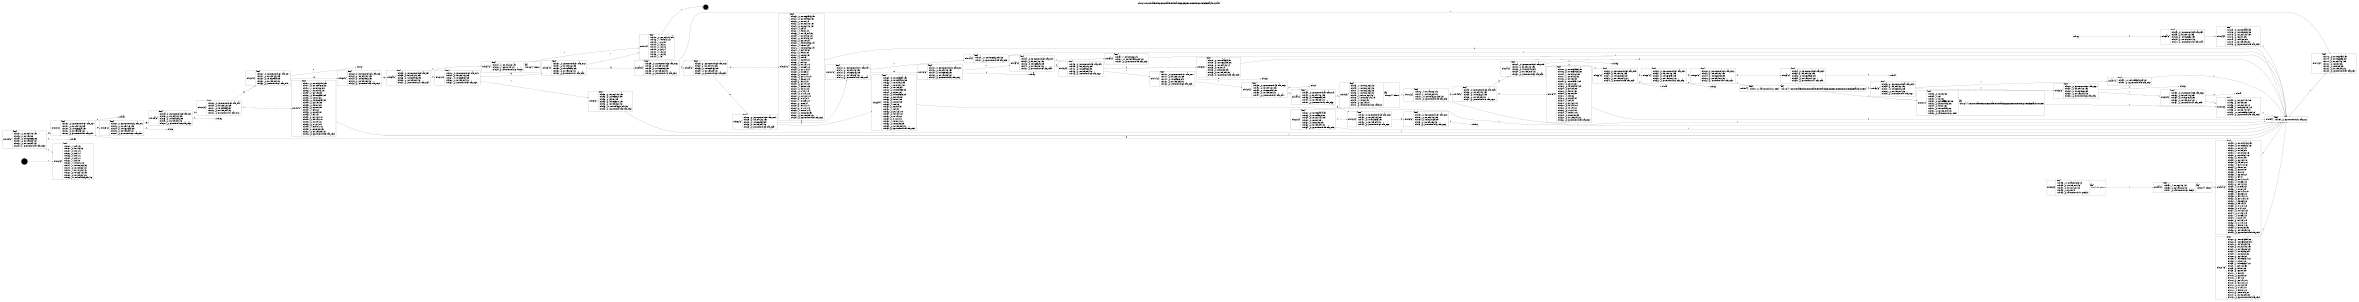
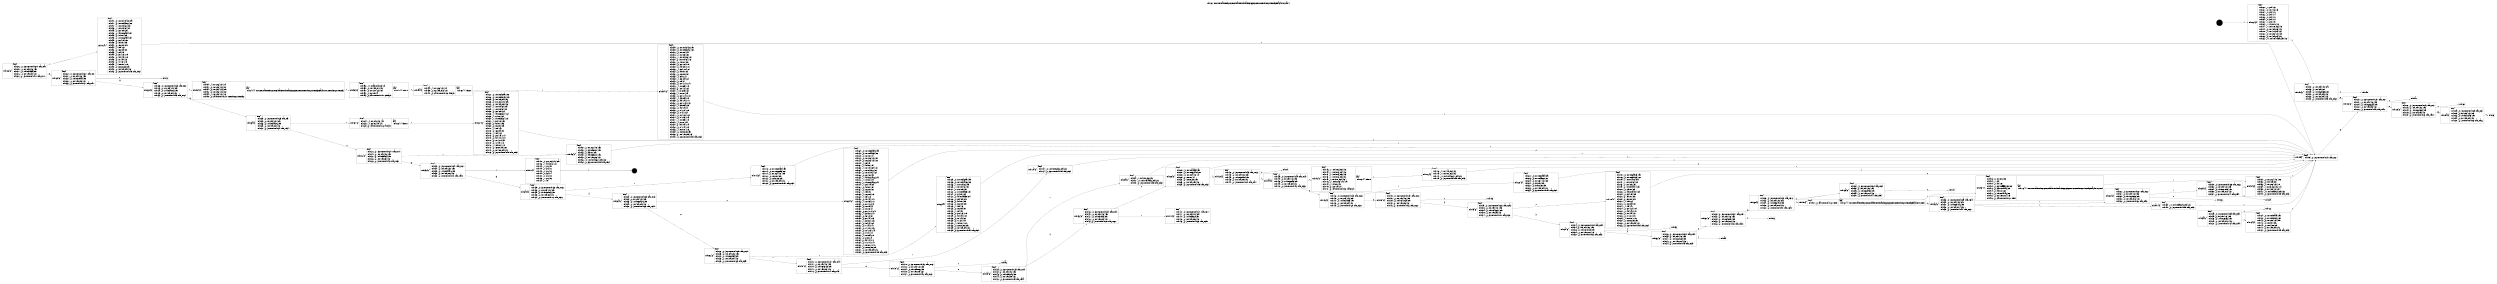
(2120, 37) -> (2253, 211)
(585, 53) -> (441, 123)
(1265, 79) -> none
(1218, 84) -> (1212, 177)
none -> (268, 90)
(1450, 95) -> (1444, 205)
(2307, 95) -> (1549, 147)
(194, 113) -> none
(1341, 120) -> (1438, 186)
(802, 122) -> (773, 258)
(48, 150) -> (2303, 59)
